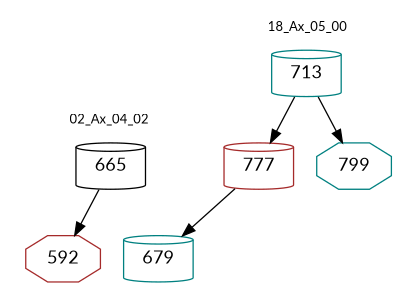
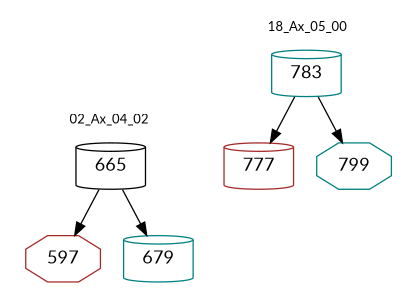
(306, 73) -> (306, 73)
(214, 208) -> (132, 207)
(63, 259) -> (63, 259)
